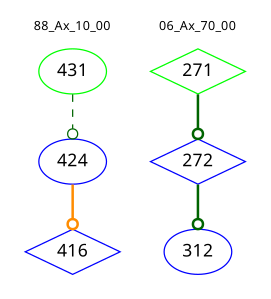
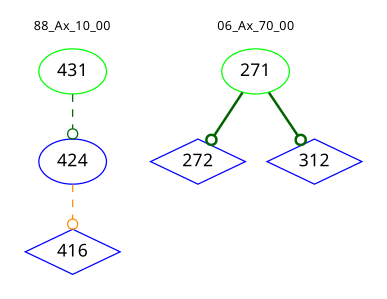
(198, 71) -> (256, 71)
(73, 202) -> (73, 202)
(198, 202) -> (283, 114)
(198, 252) -> (314, 162)
